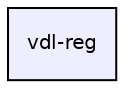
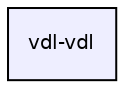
(62, 44) -> (62, 44)
